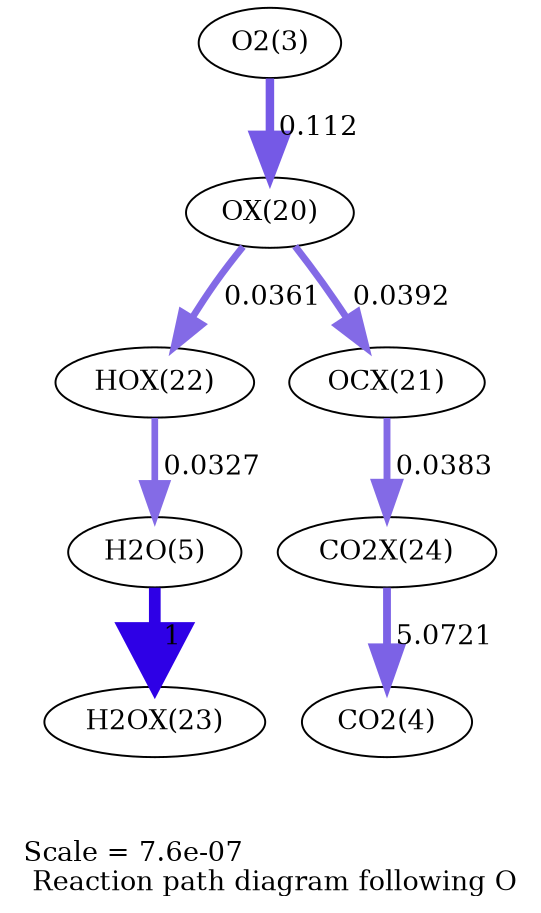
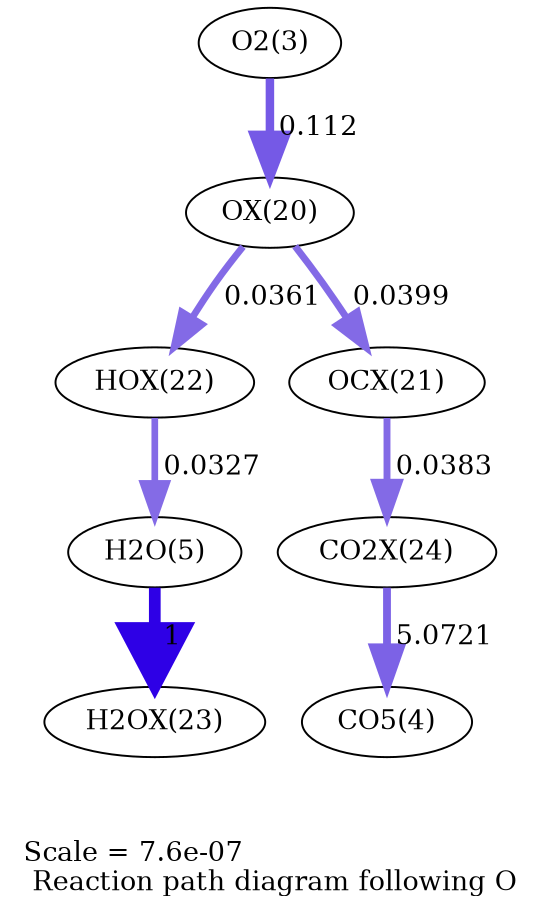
(398, 298) -> (398, 298)
(387, 722) -> (387, 722)
